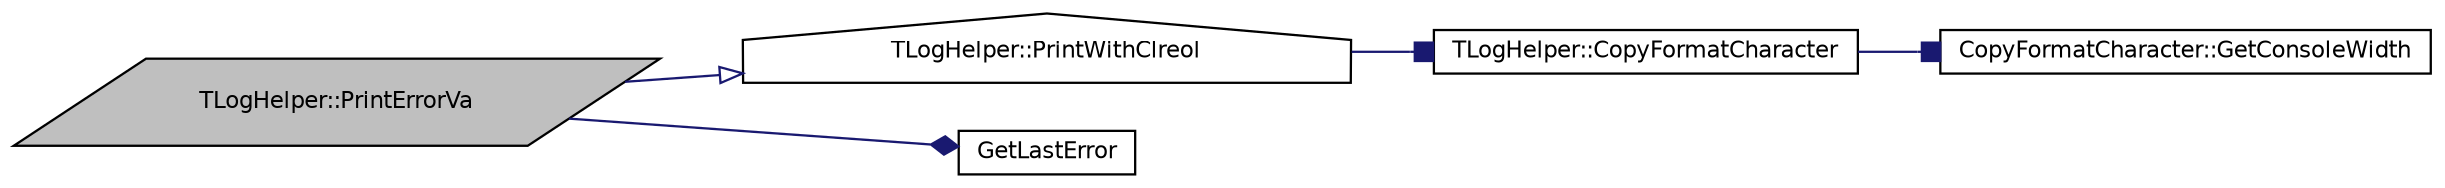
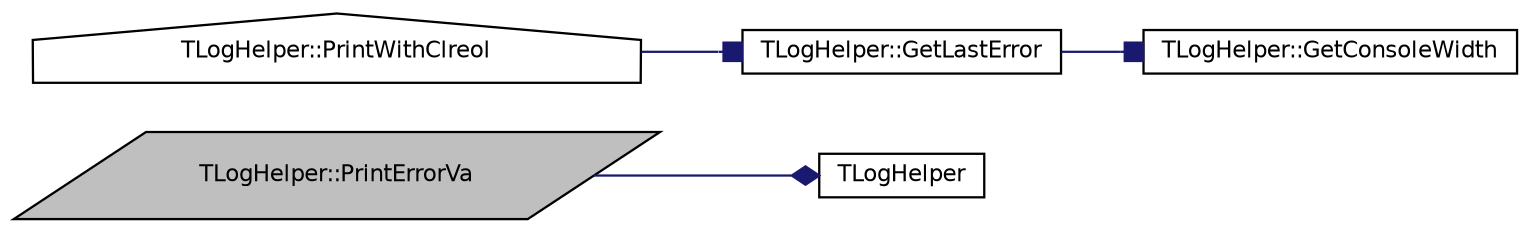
(1646, 52) -> (902, 52)
(2186, 52) -> (1330, 52)
(672, 78) -> none
(1047, 153) -> (902, 176)
